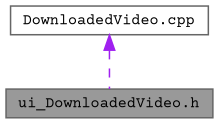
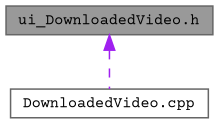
(109, 70) -> (109, 70)
